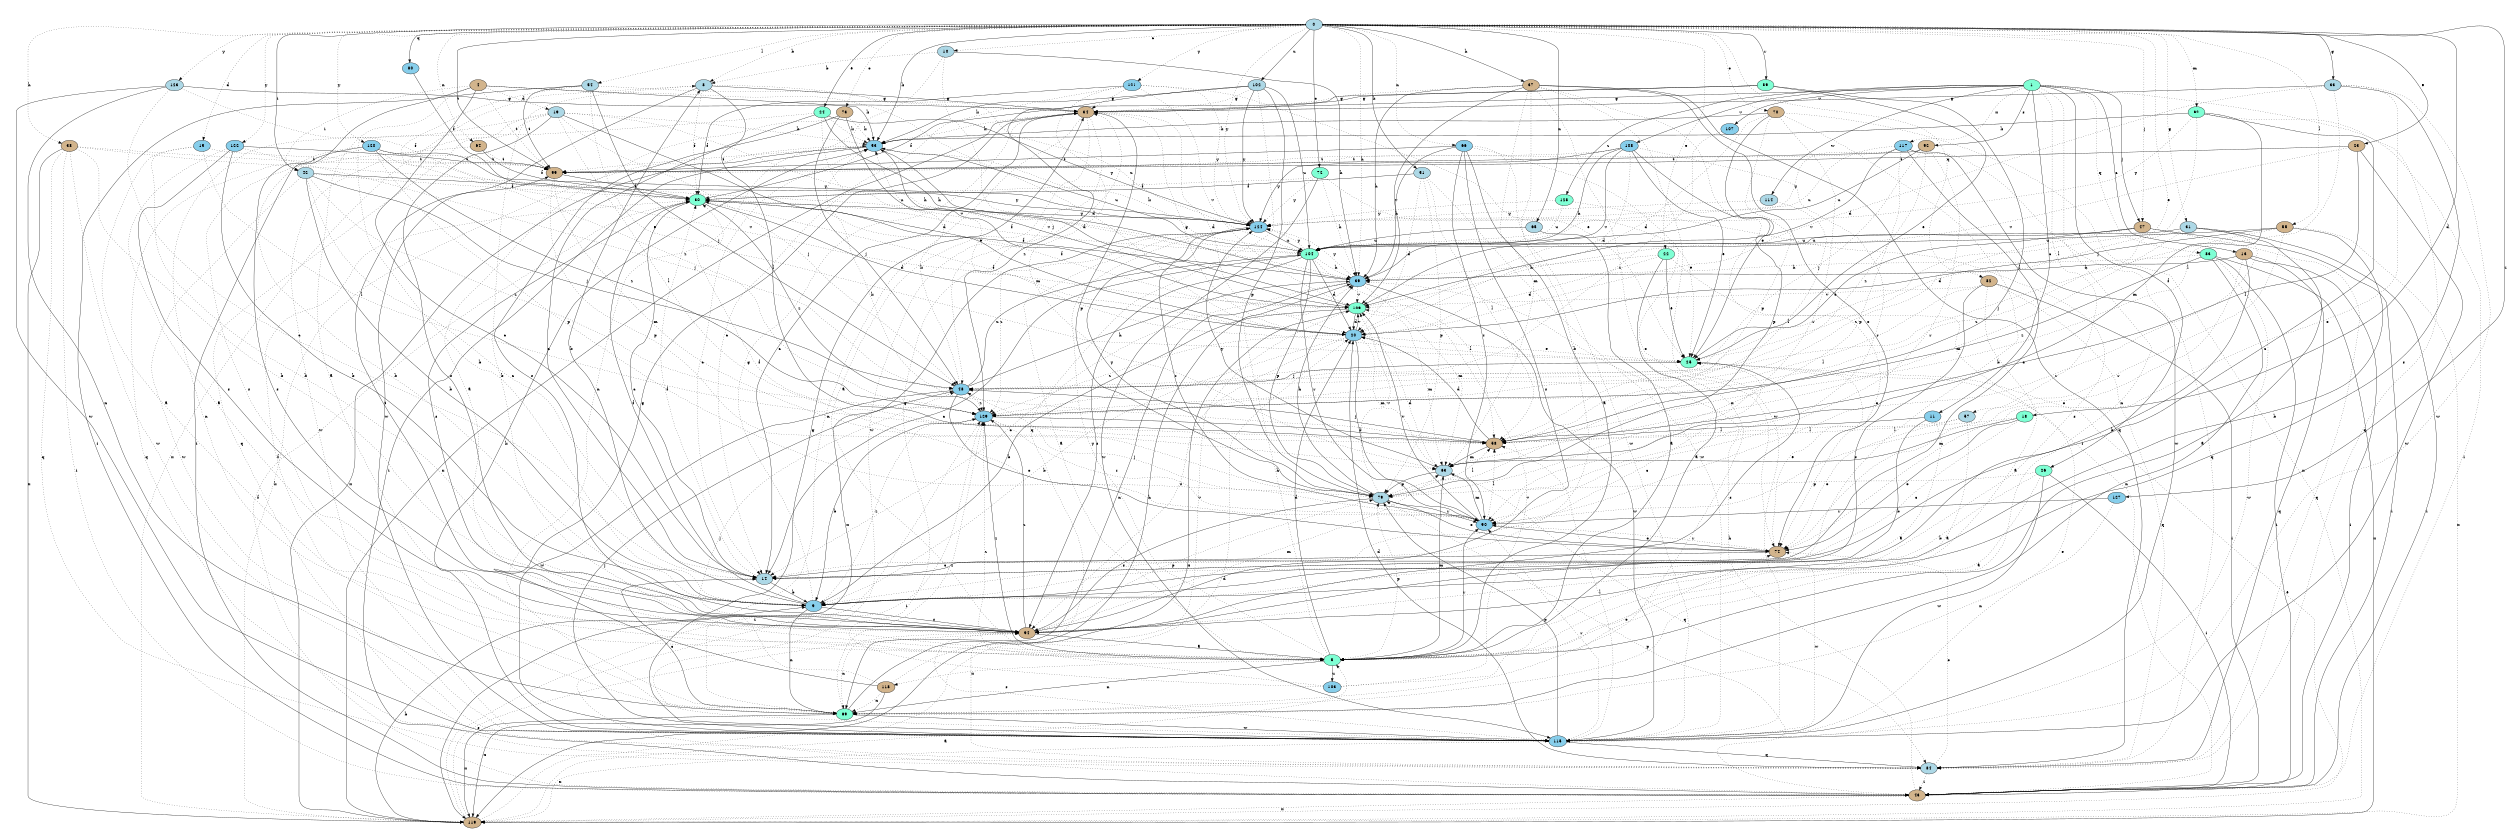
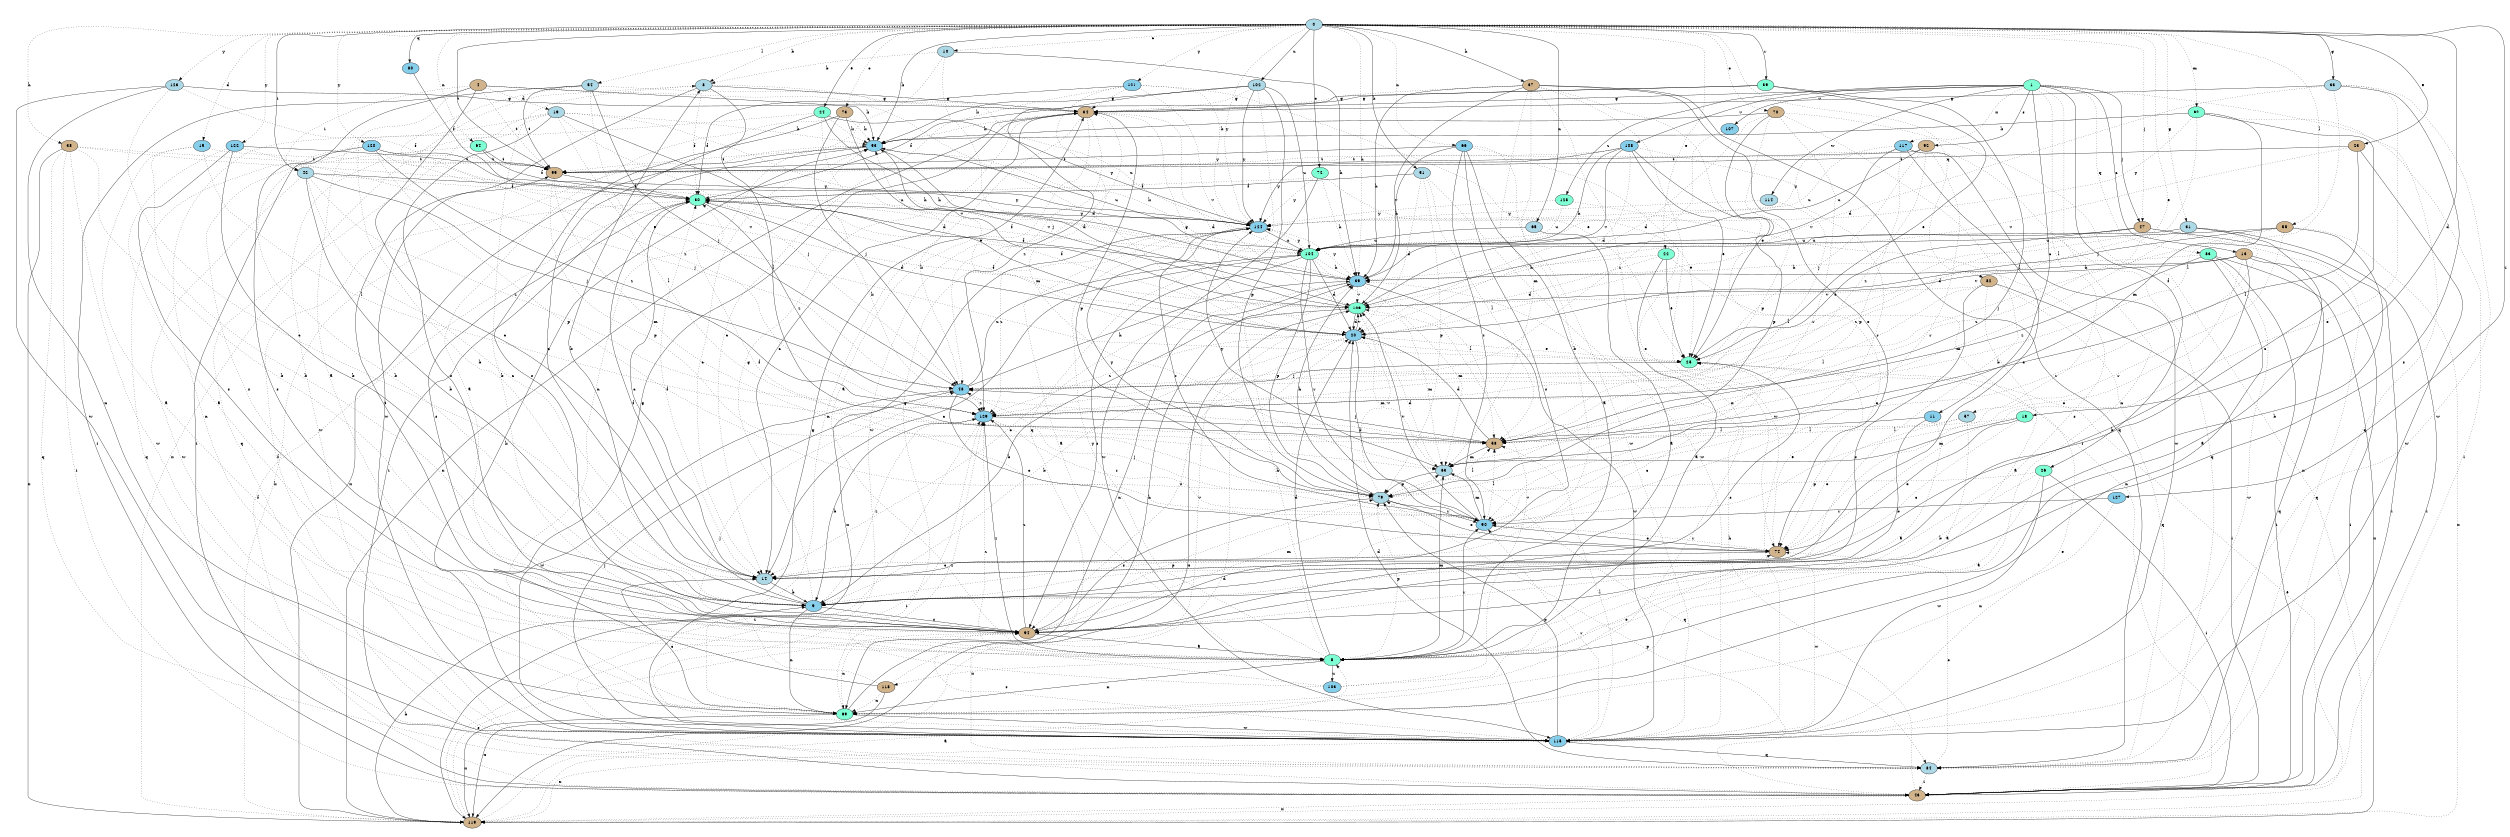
(478, 146) -> (478, 146)
(501, 161) -> (501, 161)
none -> (1760, 291)
